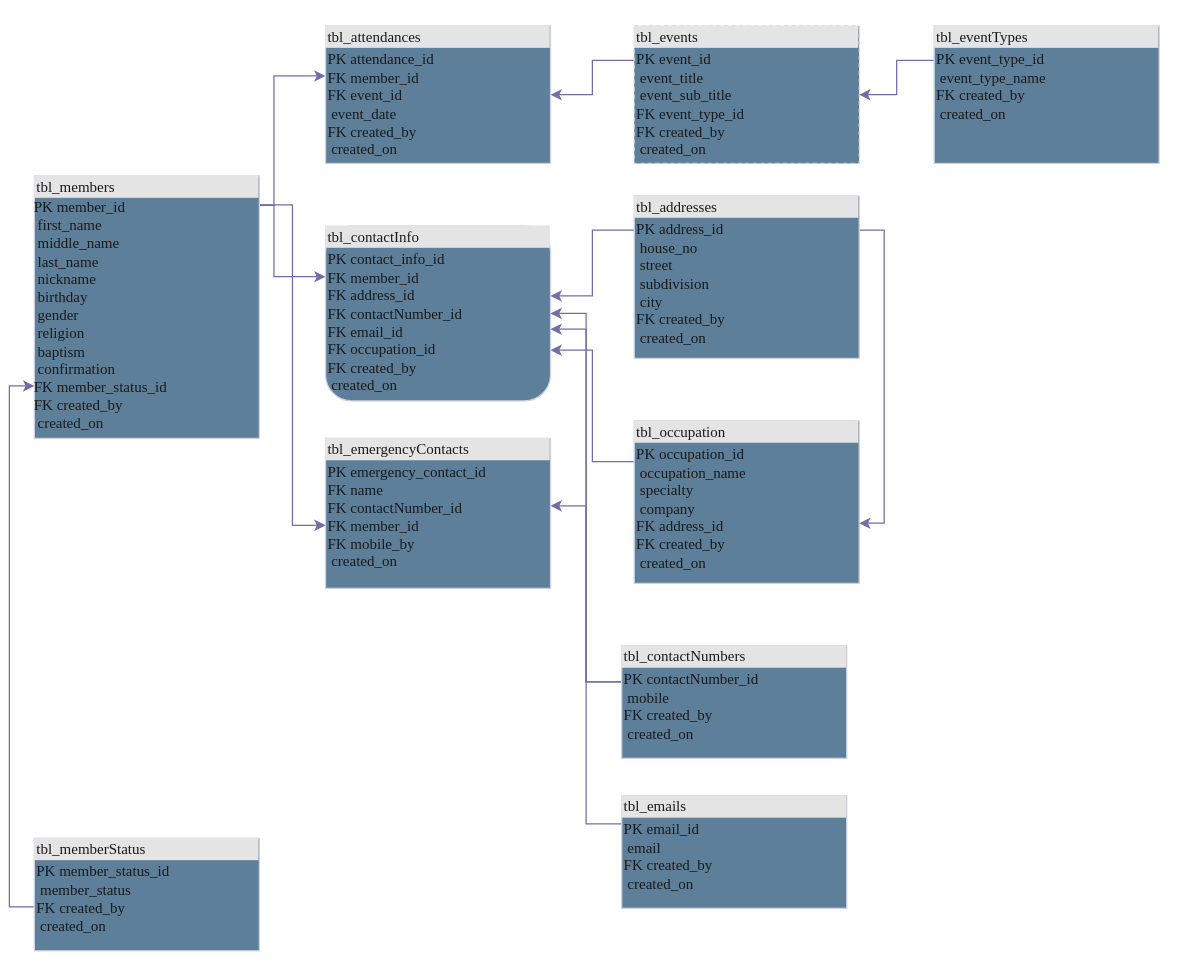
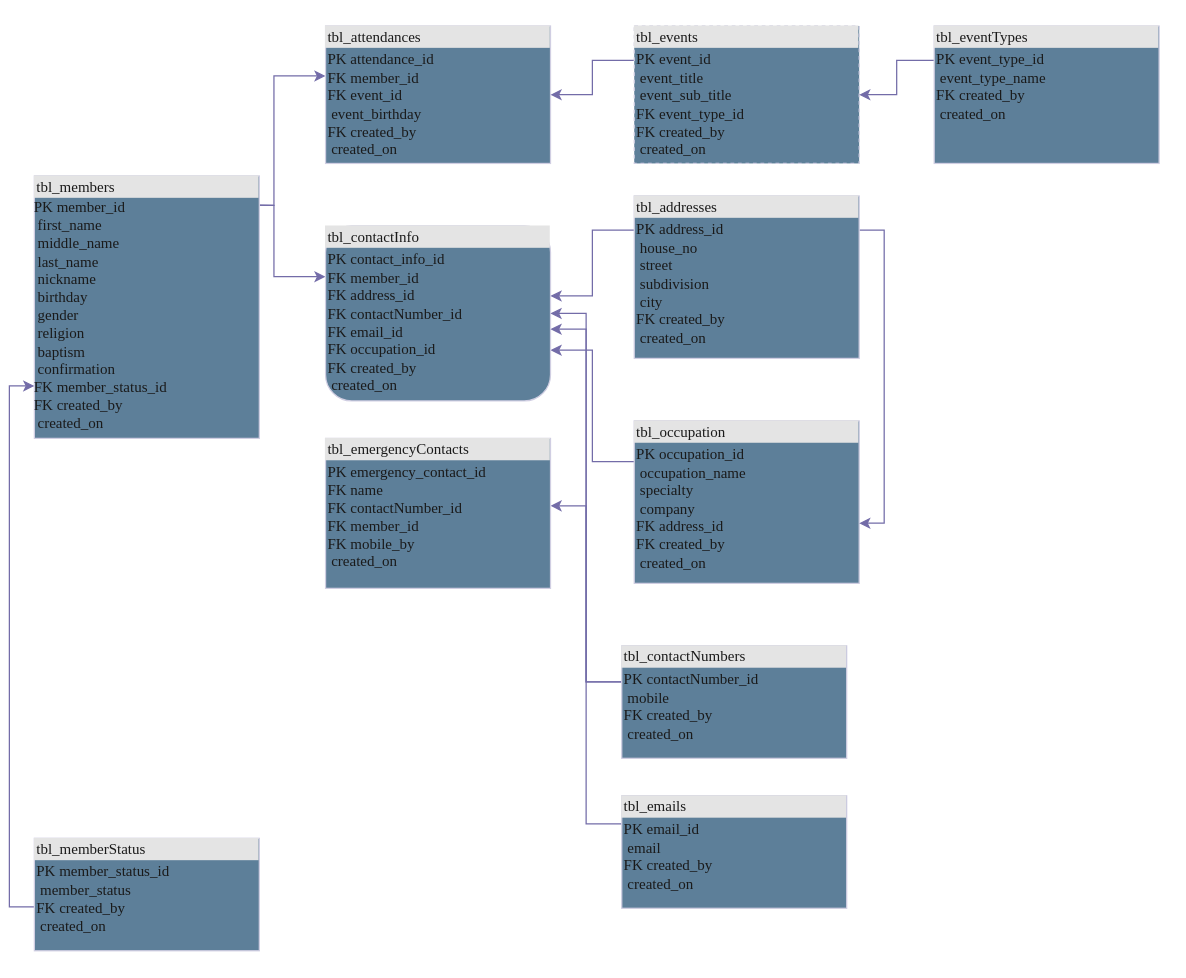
(389, 89) -> (389, 89)
(293, 369) -> none
